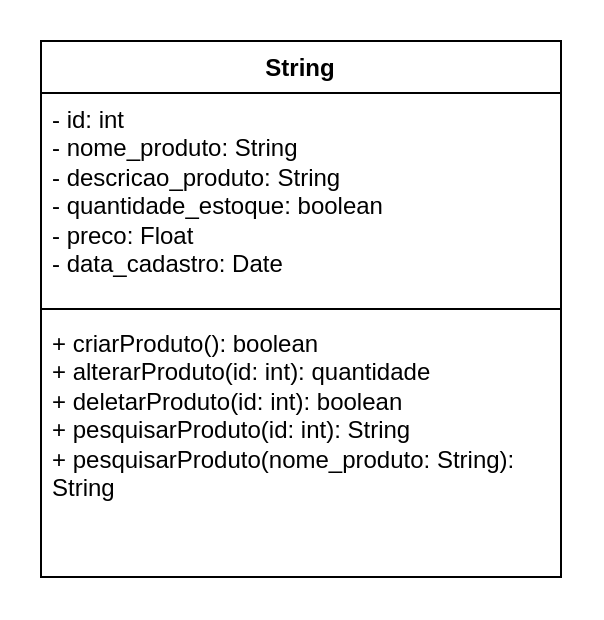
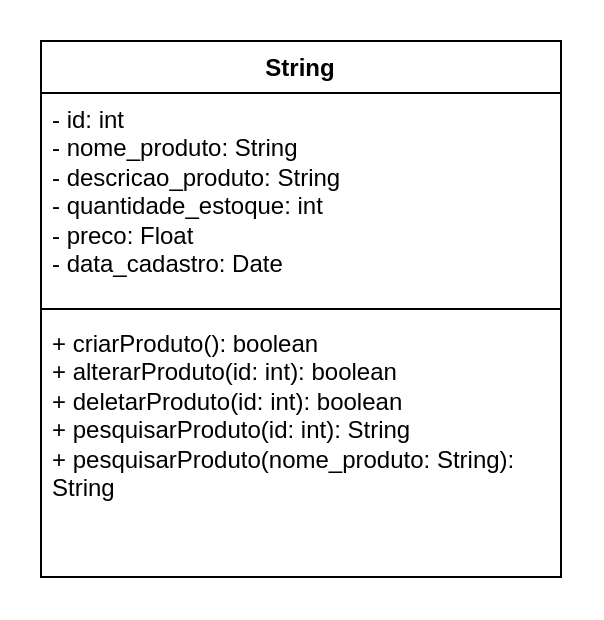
(232, 193) -> (219, 193)
(303, 417) -> (303, 417)
